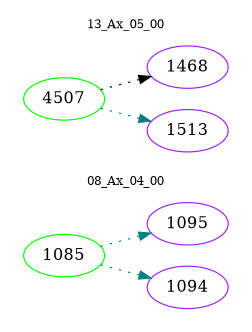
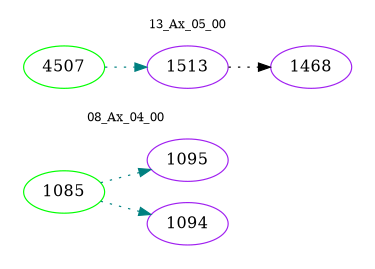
(120, 85) -> (243, 67)
